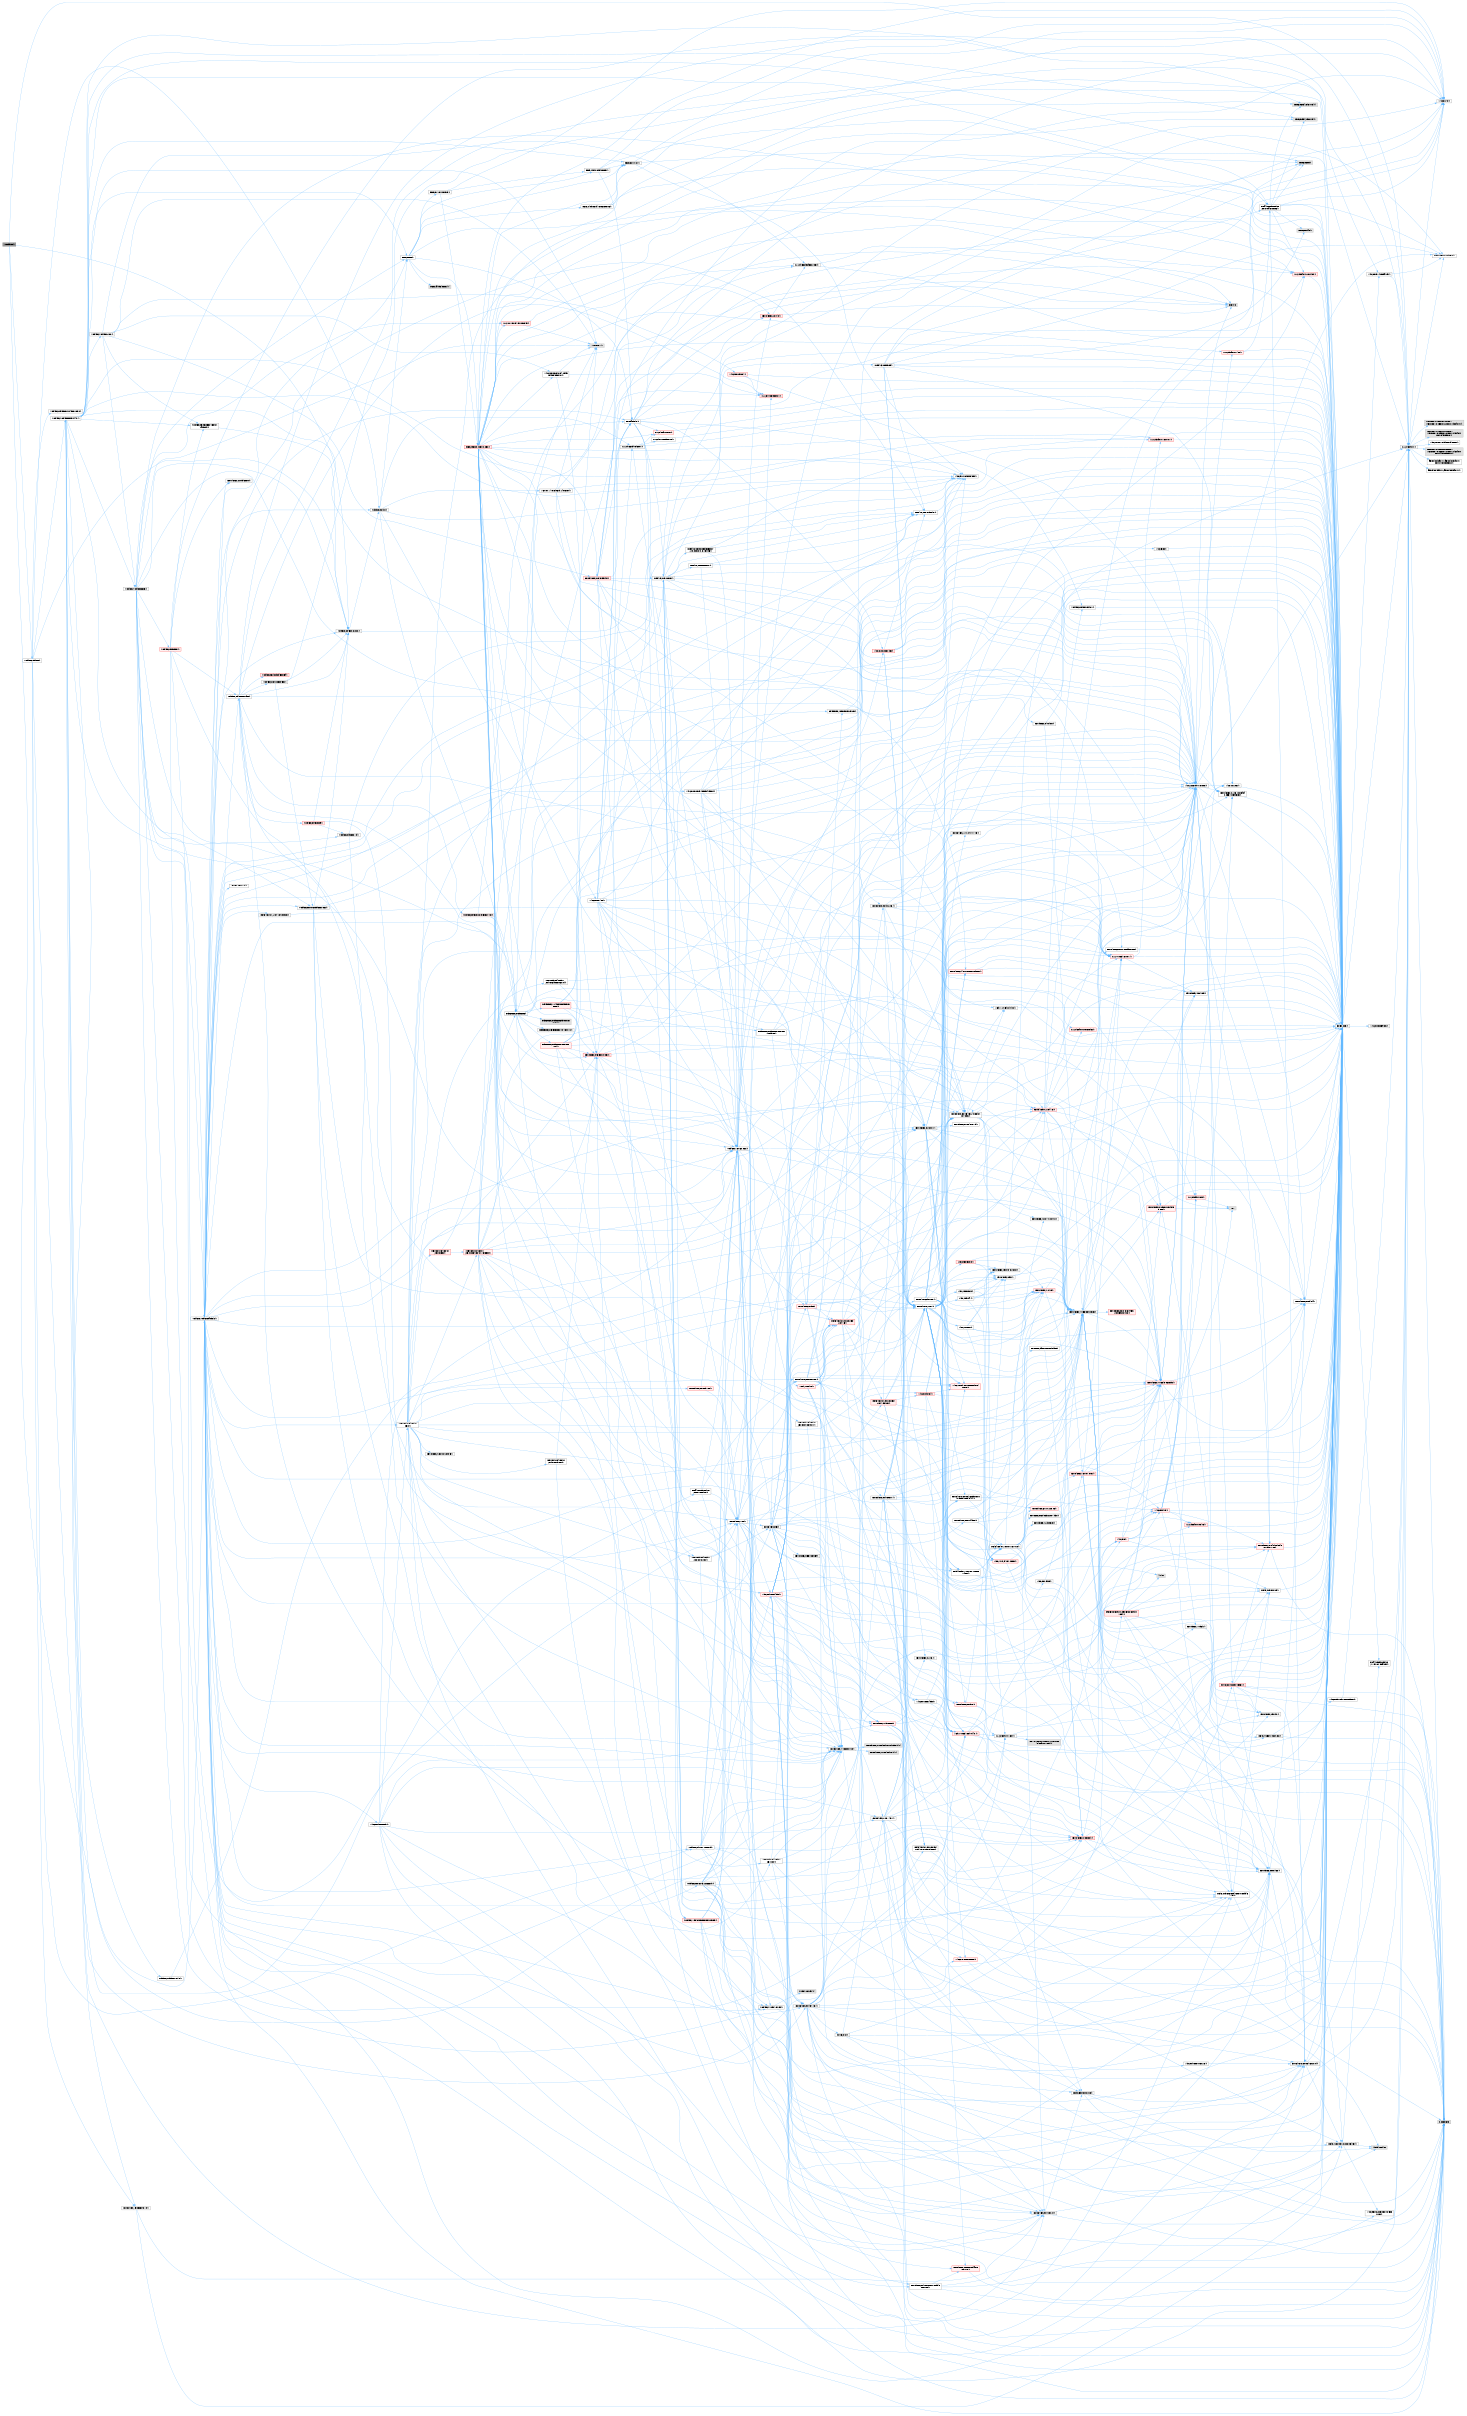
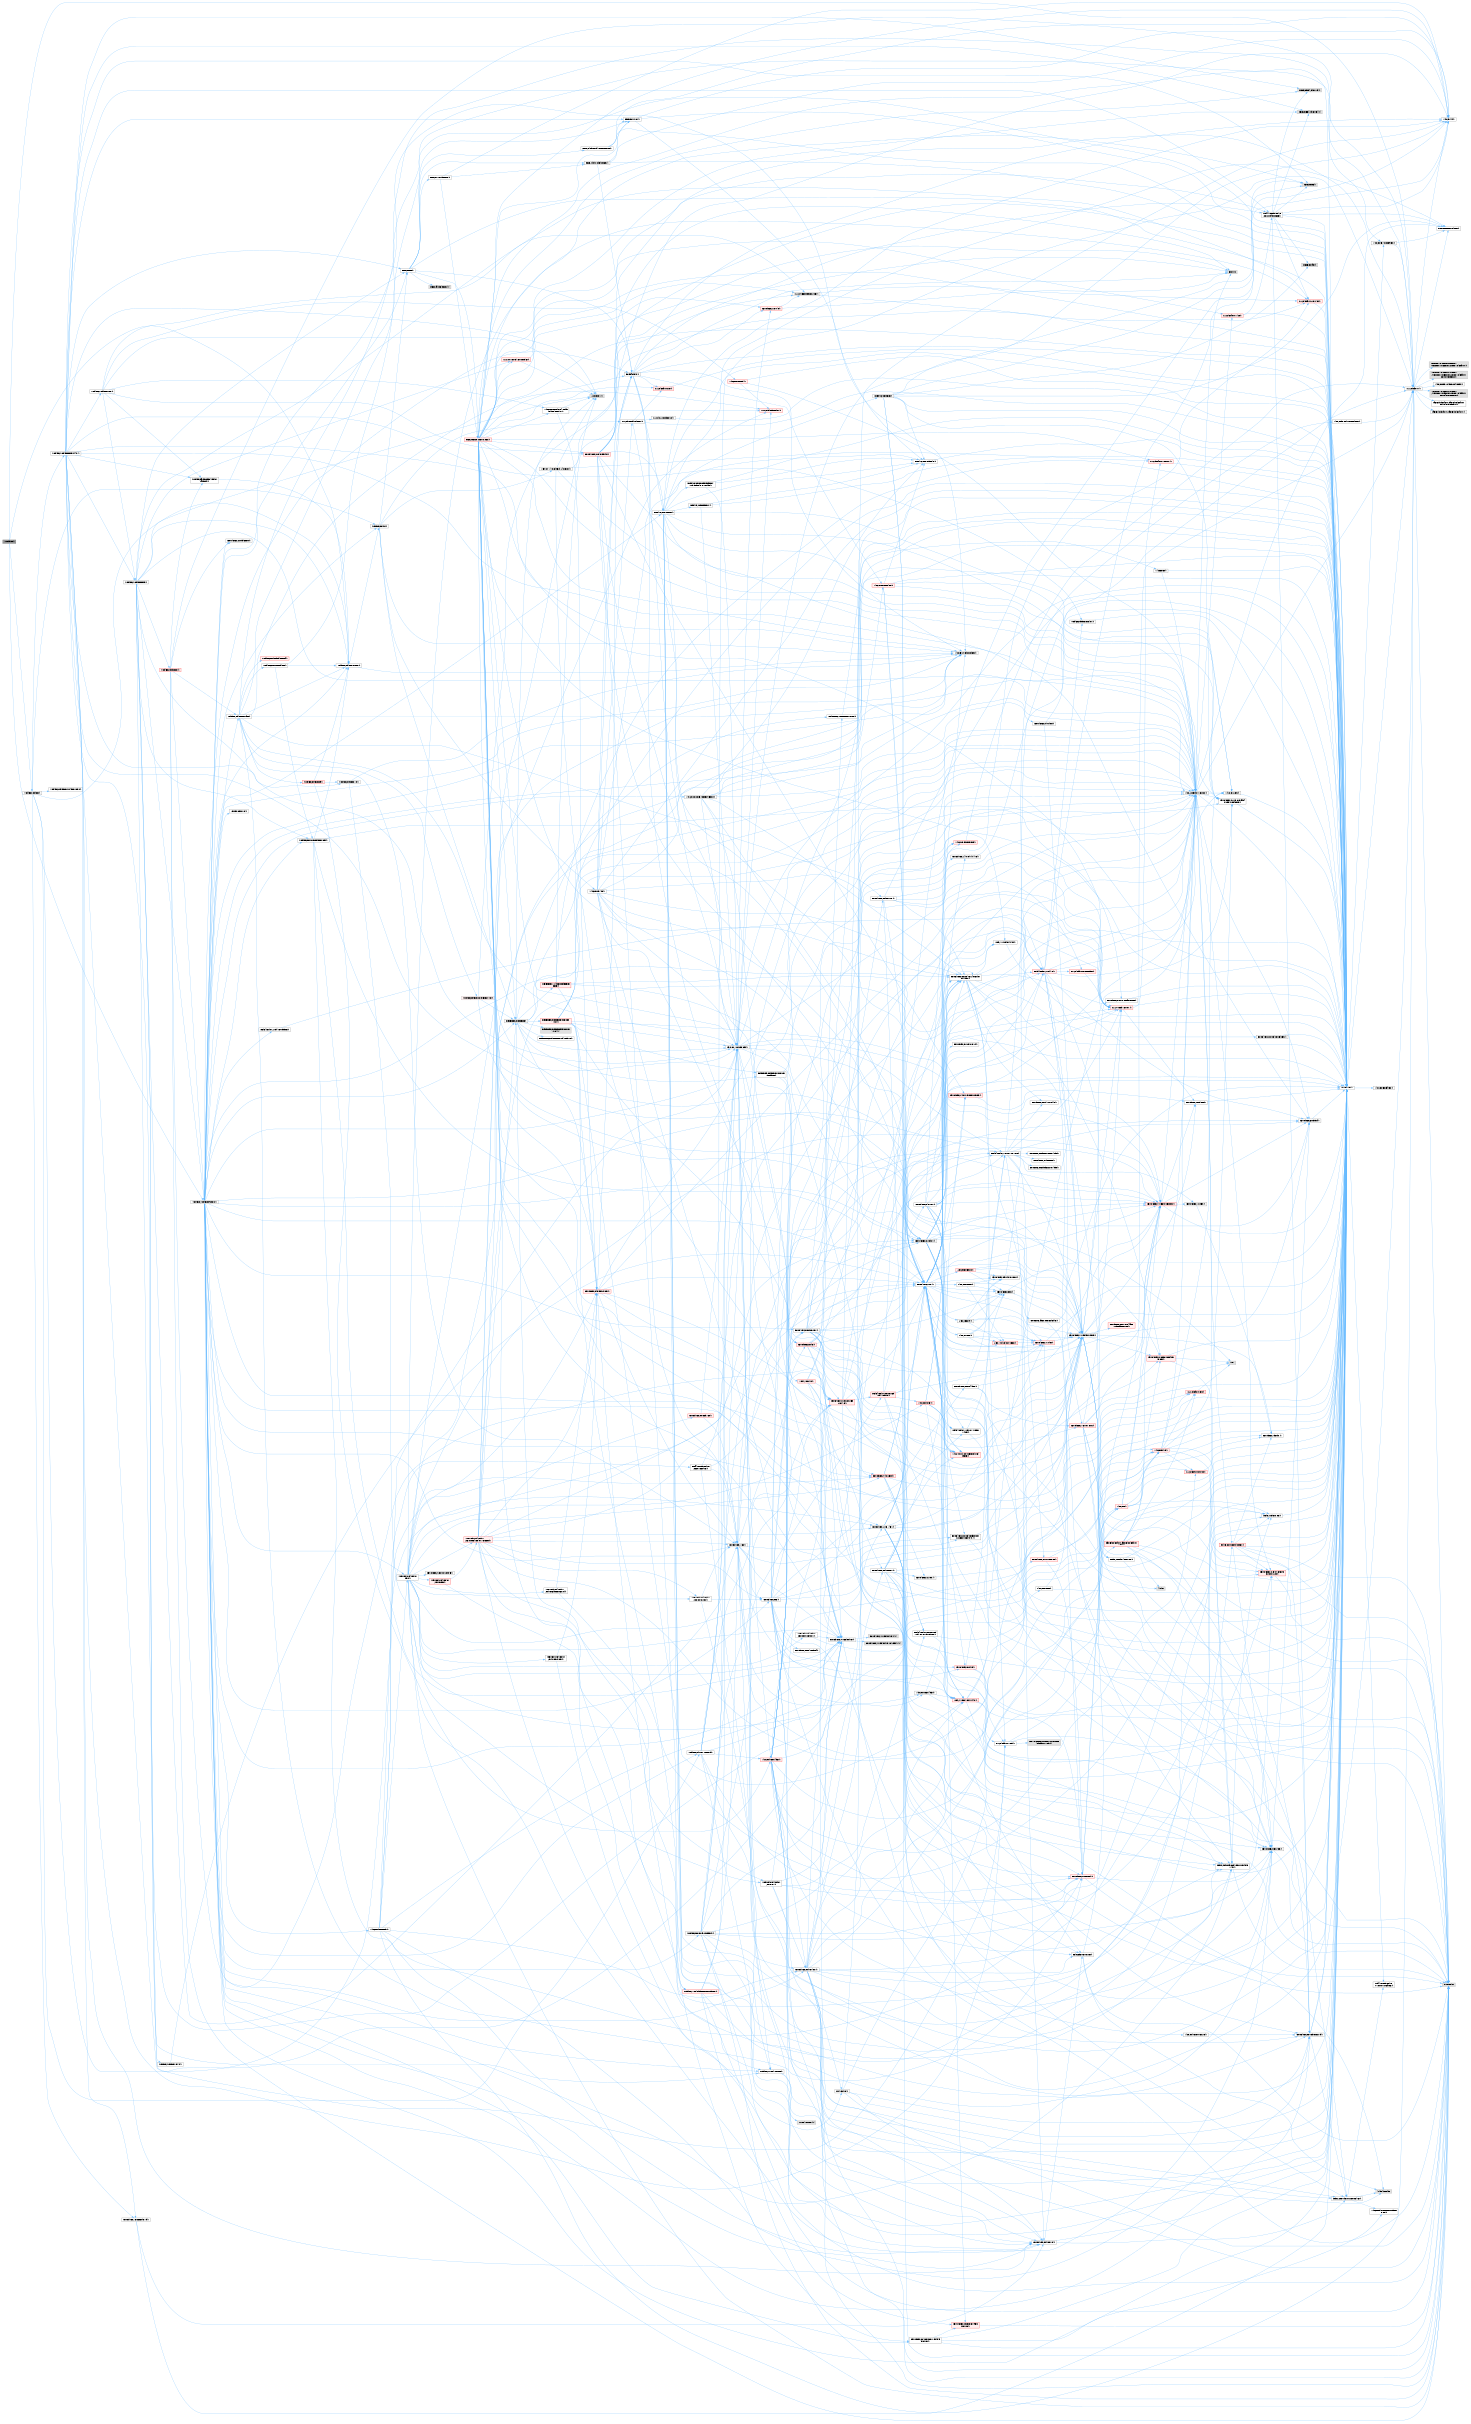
none -> (1272, 1037)
(738, 1149) -> (738, 1047)
none -> (1044, 1154)
(624, 1512) -> (595, 1897)
